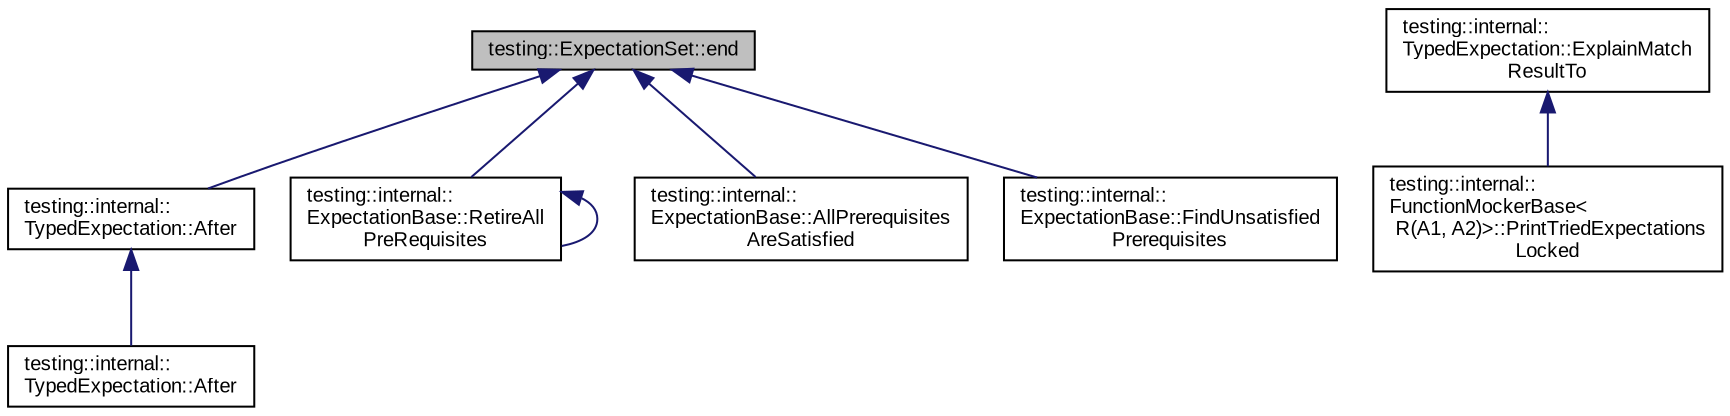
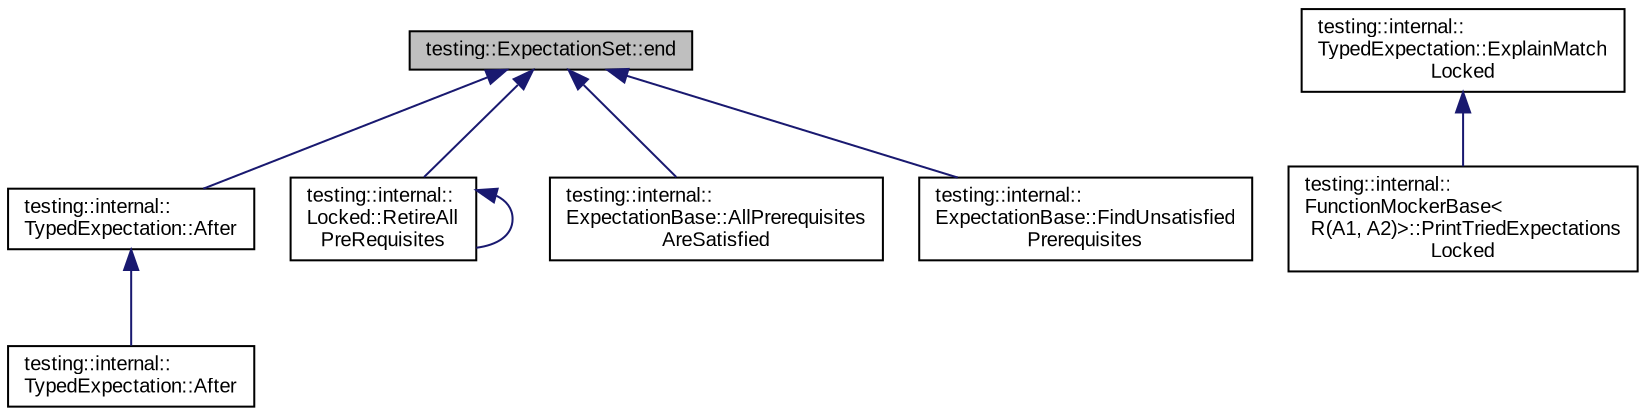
(1548, 50) -> (1463, 50)
(426, 219) -> (383, 219)
